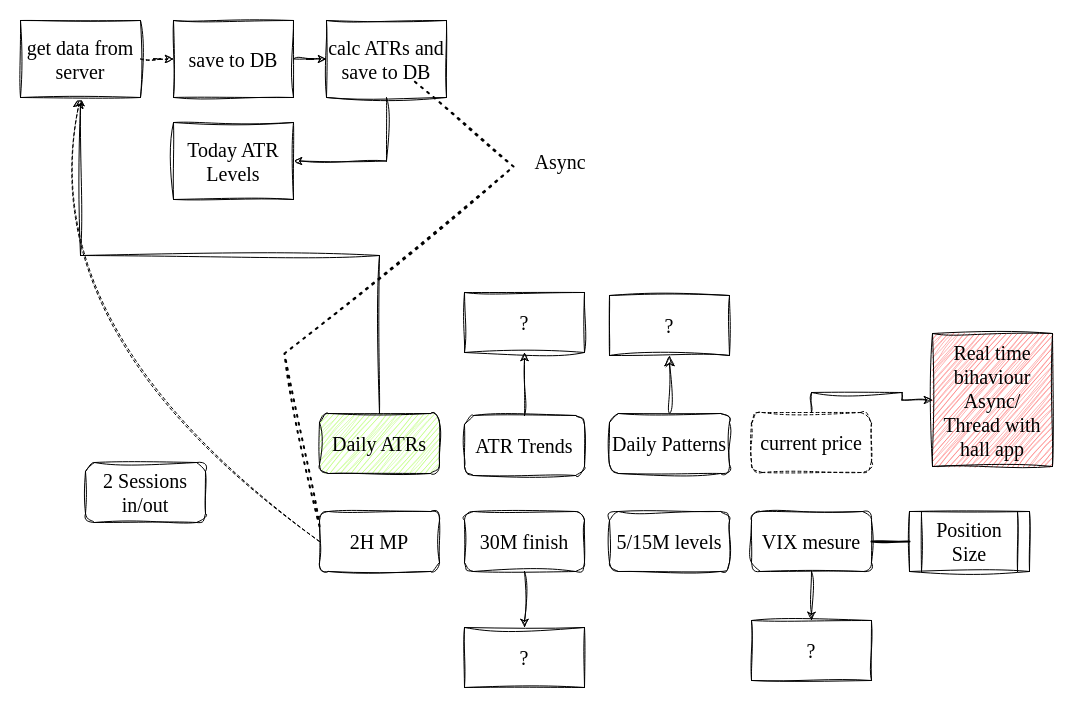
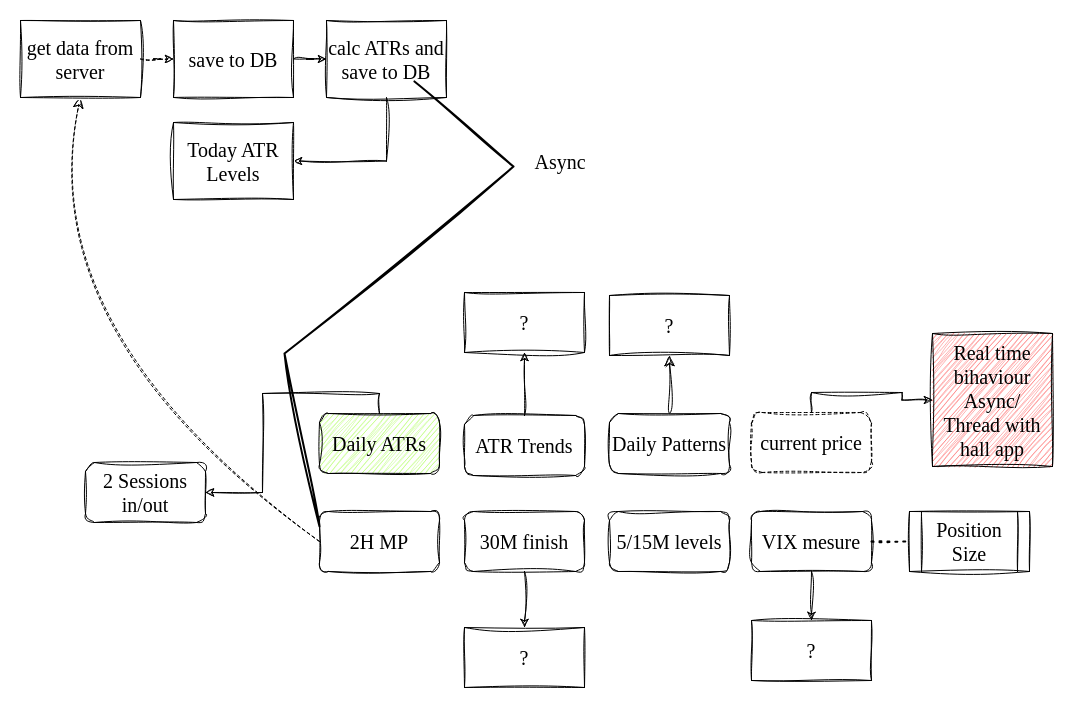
(304, 256) -> (263, 401)
(385, 271) -> (385, 271)
(892, 542) -> (892, 542)
